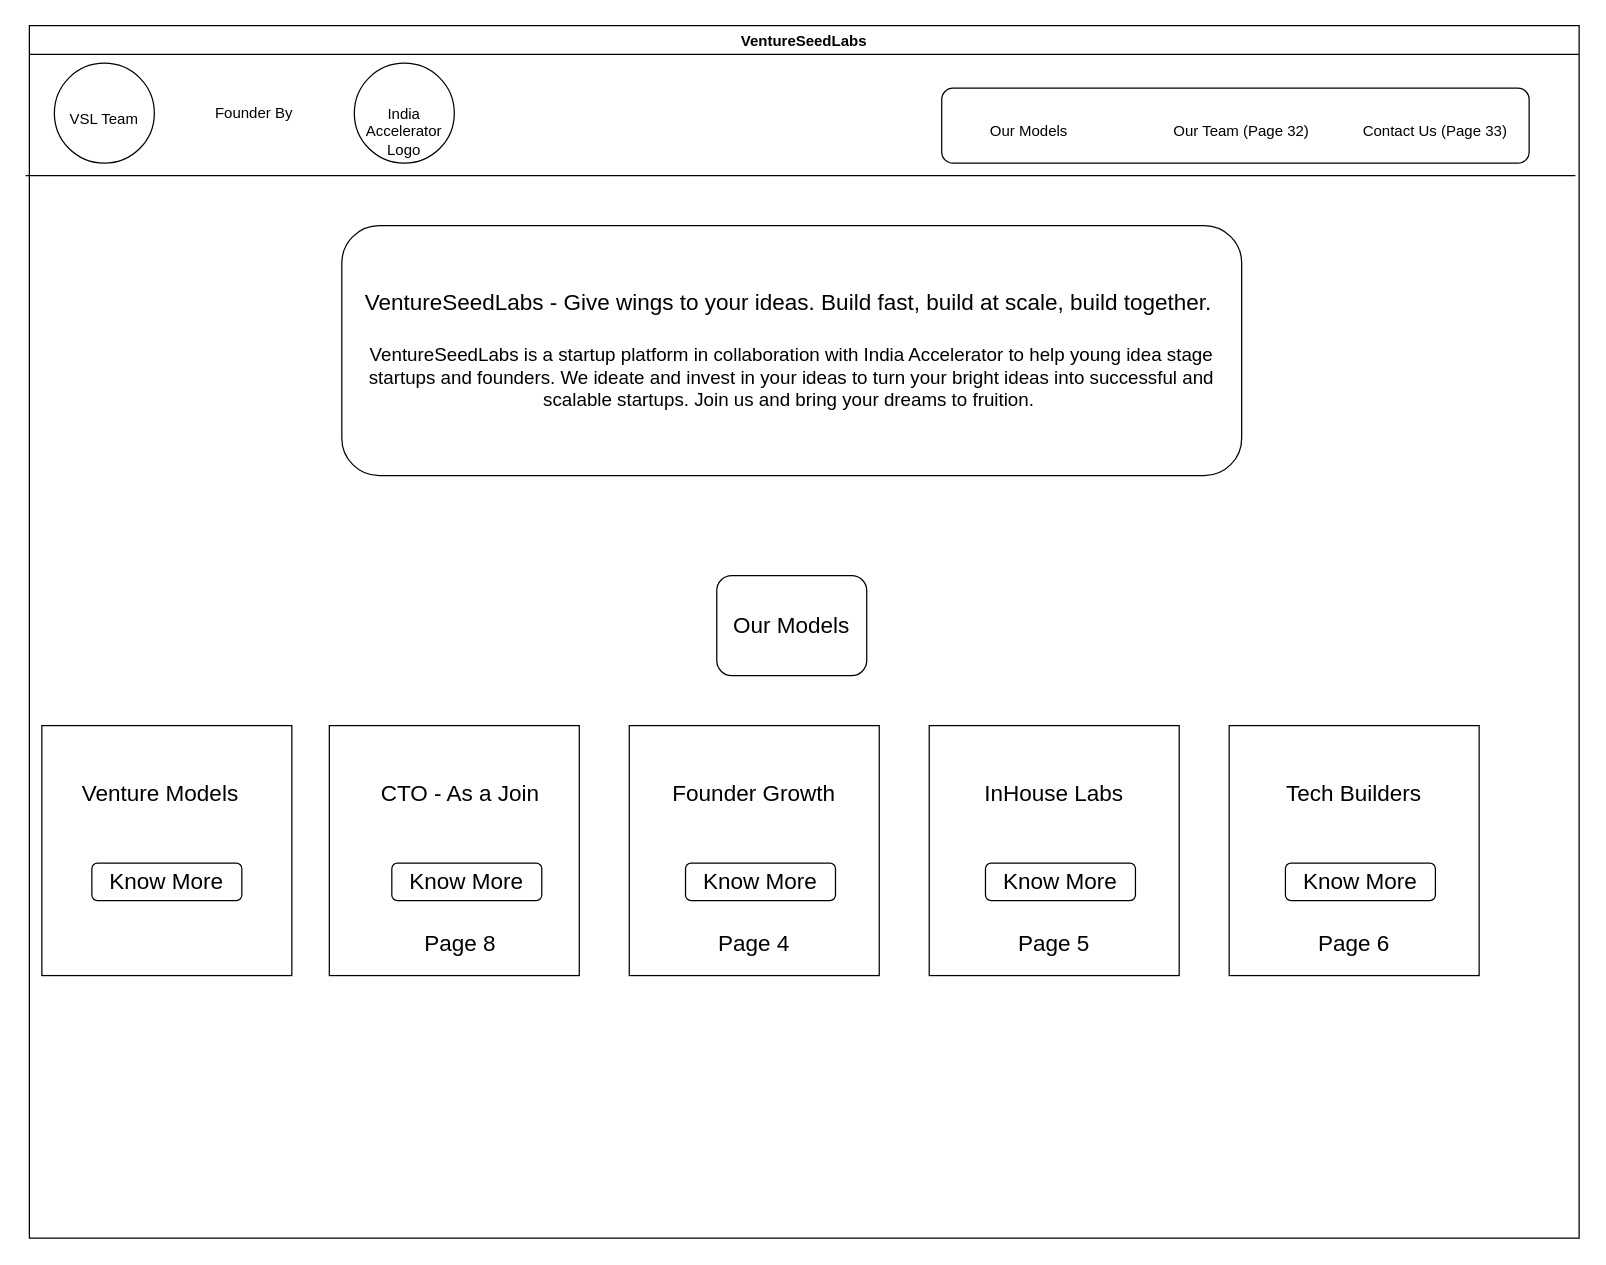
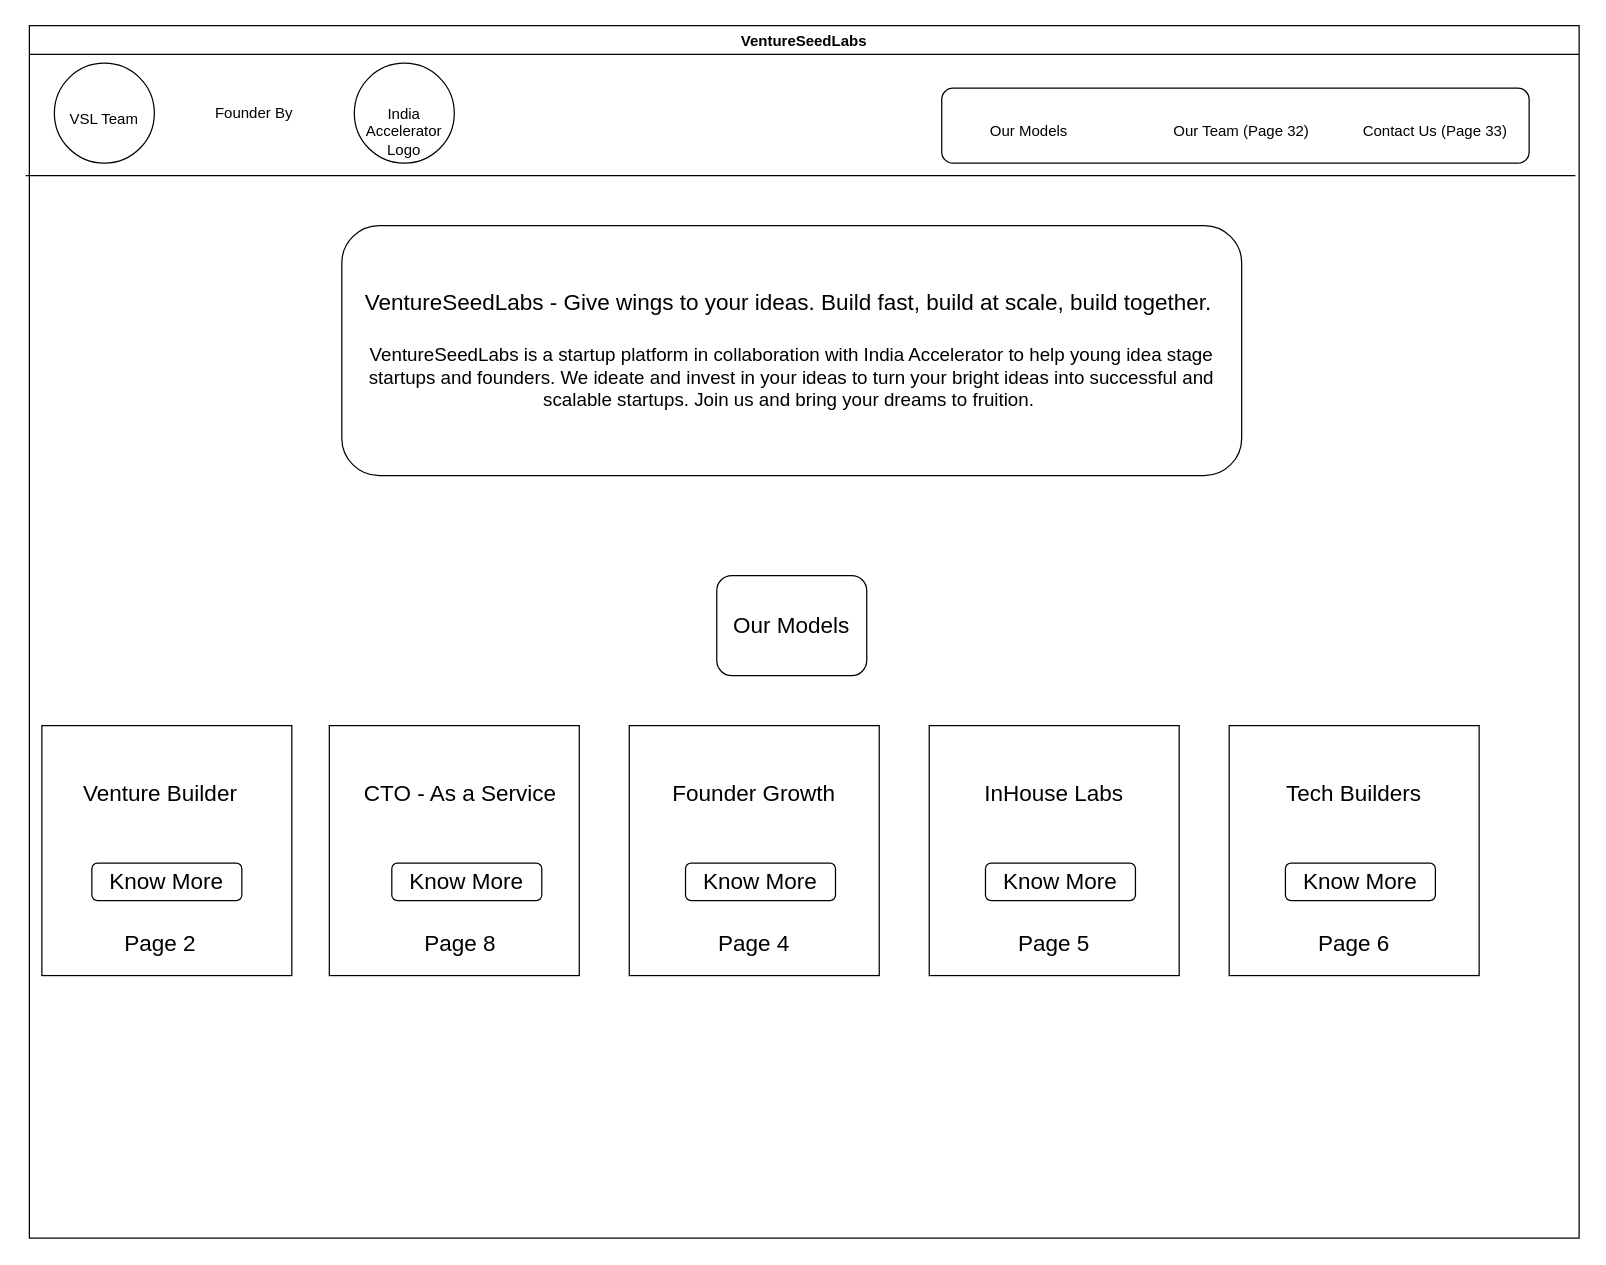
(161, 794) -> (161, 794)
(461, 794) -> (461, 794)
none -> (161, 944)
